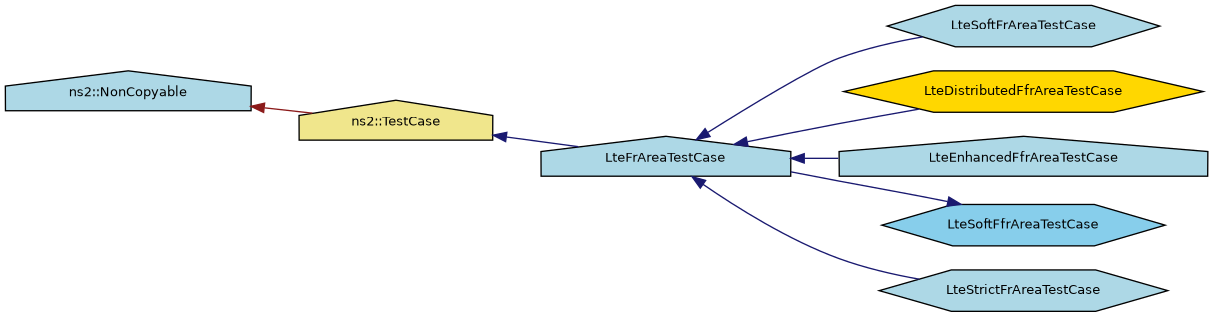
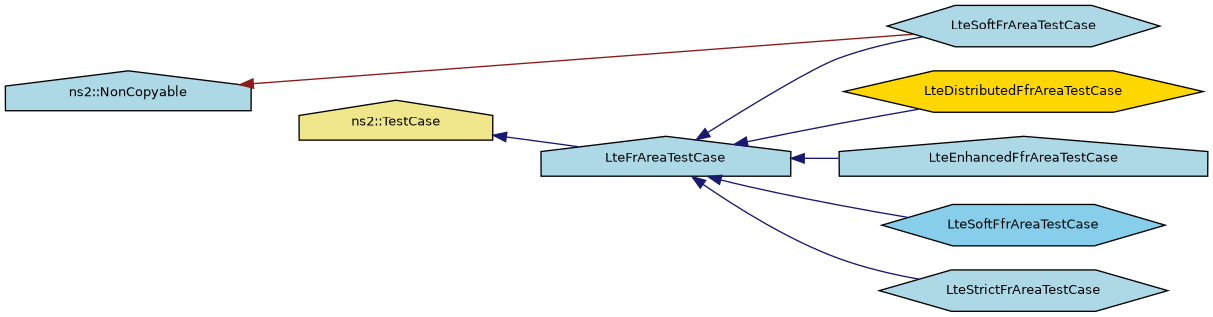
(288, 111) -> (583, 59)
(869, 187) -> (814, 200)
